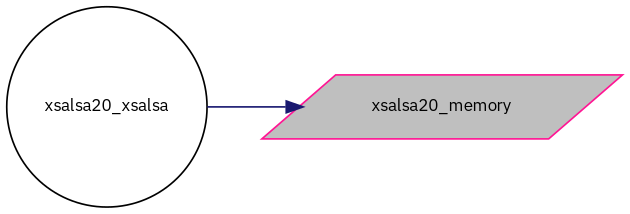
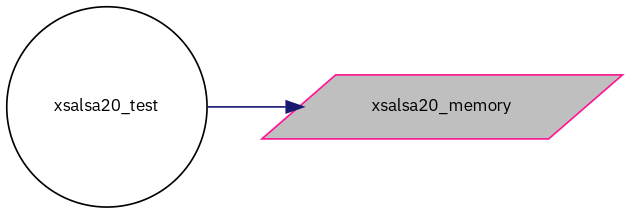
(107, 107) -> (107, 107)
